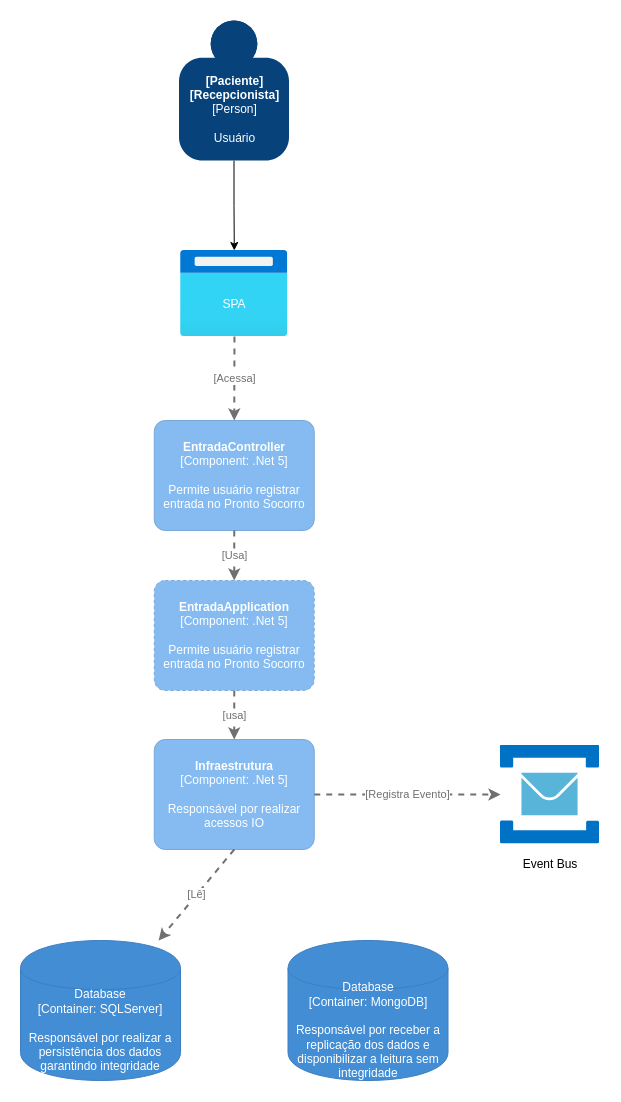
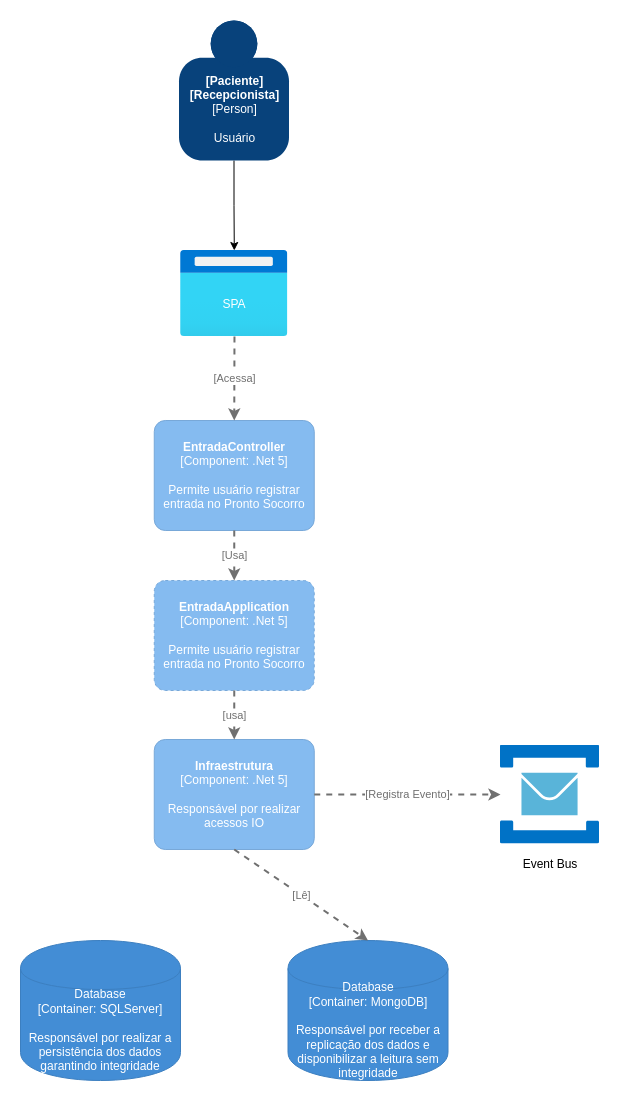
(199, 892) -> (297, 892)
